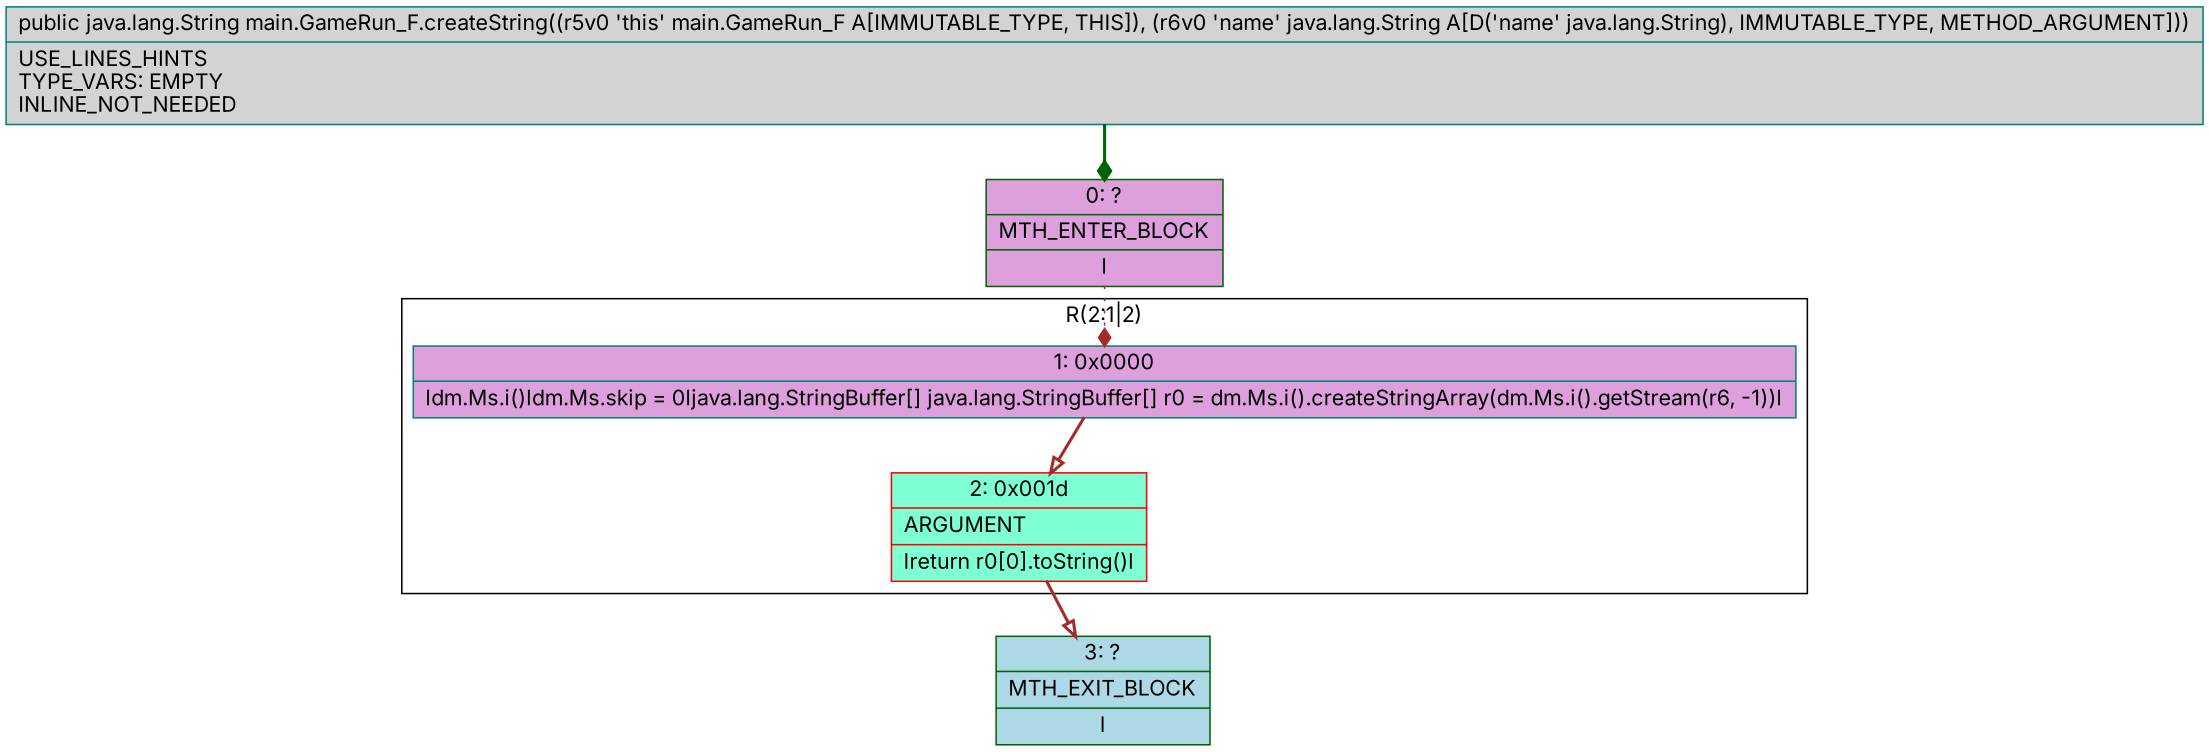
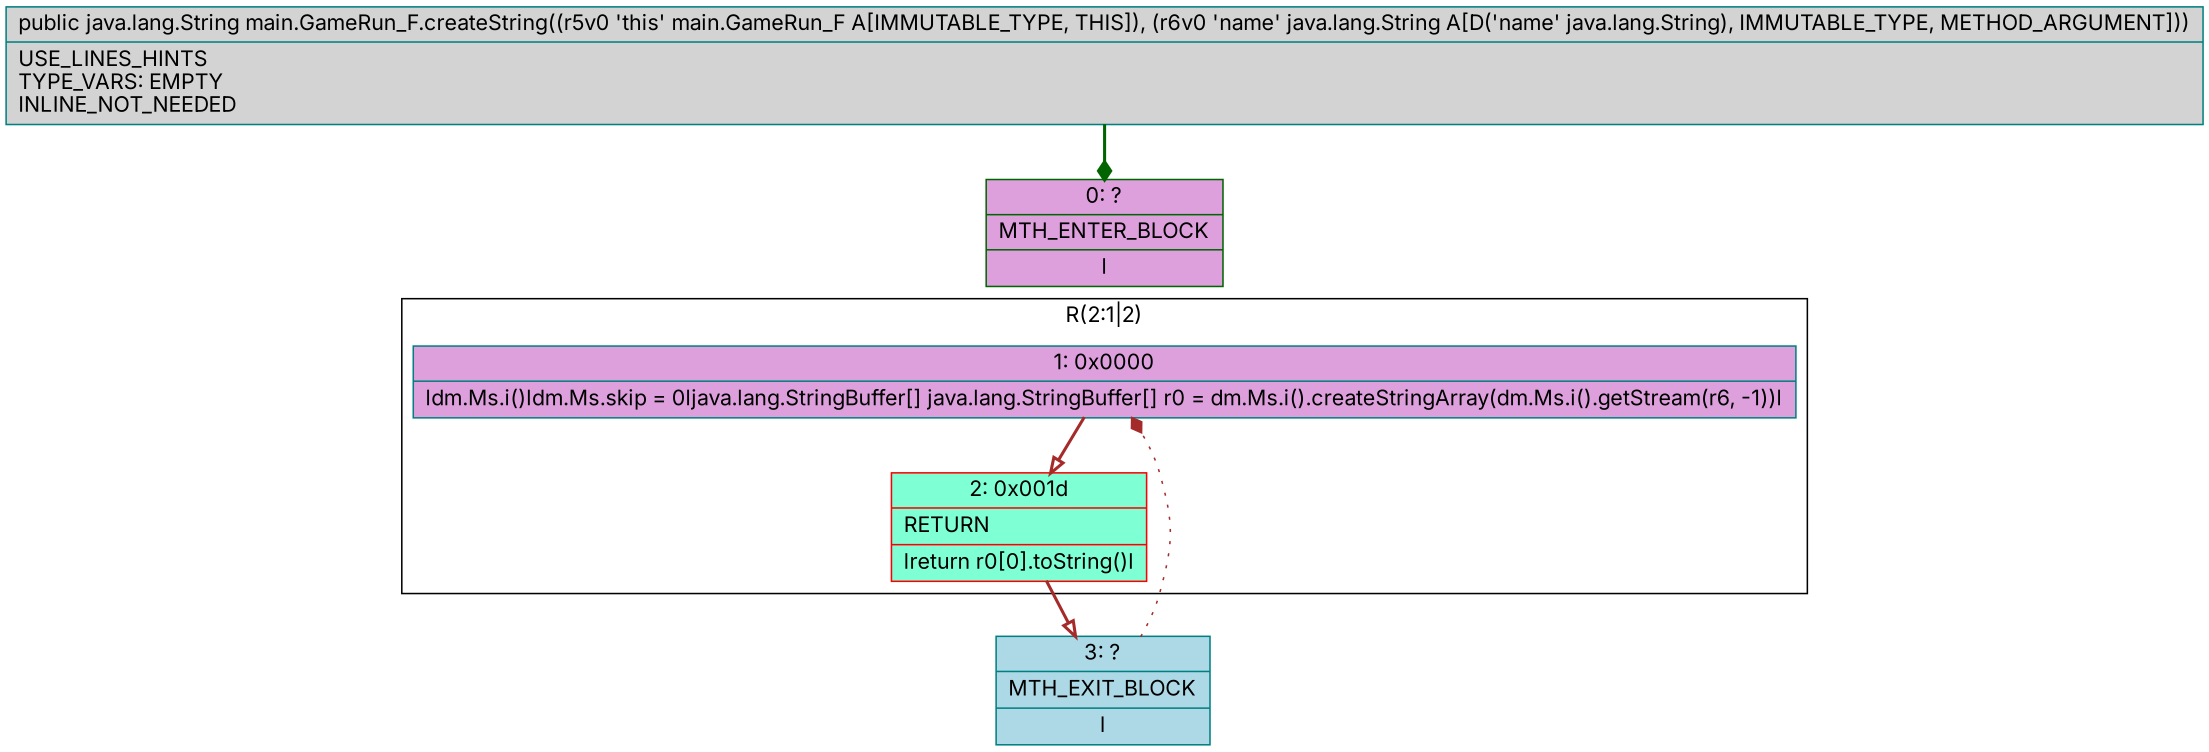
(1105, 308) -> (1170, 535)
(966, 526) -> (947, 526)
(1103, 691) -> (1103, 691)
